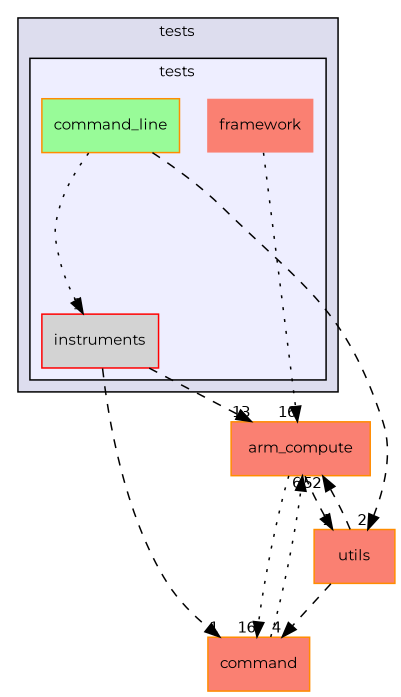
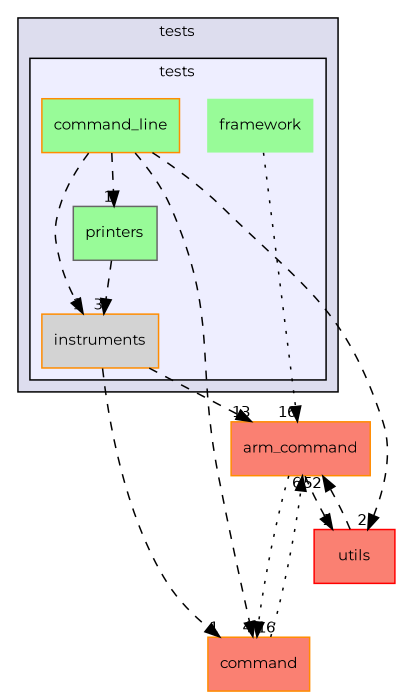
(260, 126) -> (260, 126)
(56, 225) -> (56, 225)
none -> (115, 233)
(100, 341) -> (100, 341)
(301, 449) -> (301, 449)
(355, 556) -> (355, 556)
(312, 605) -> (206, 369)
